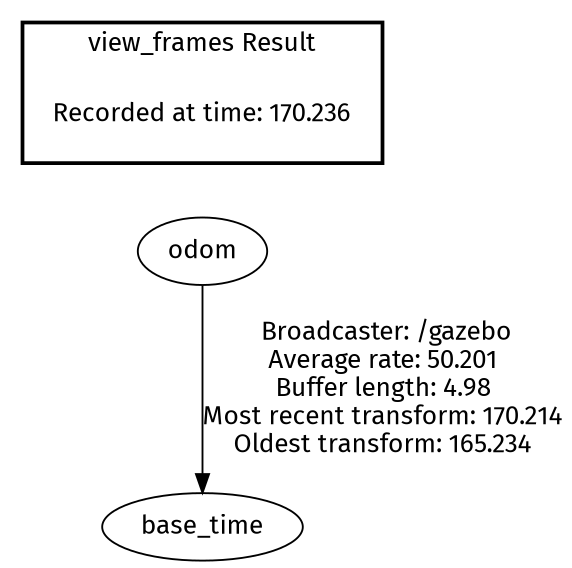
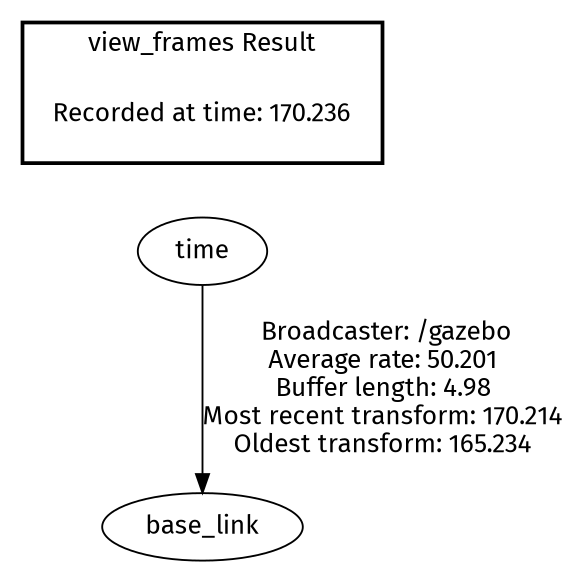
(202, 251) -> (202, 251)
(202, 527) -> (202, 527)
